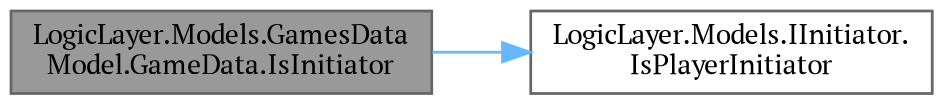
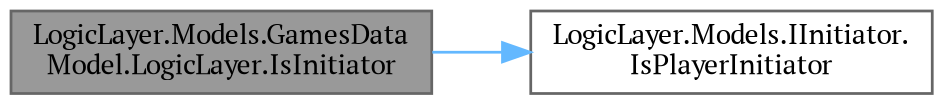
(221, 52) -> (221, 52)
